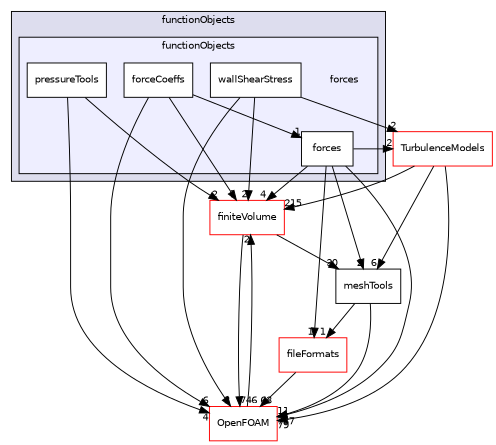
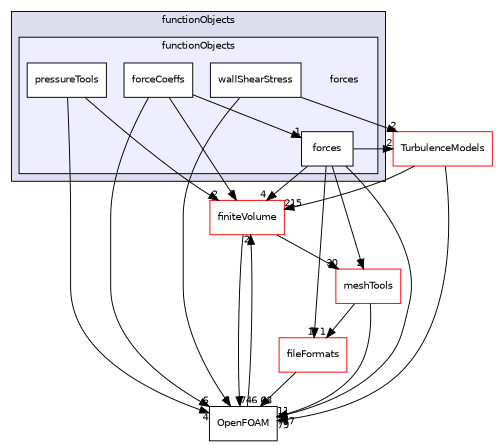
(252, 144) -> none
(408, 213) -> none
(368, 286) -> (368, 286)
(243, 424) -> (243, 424)
